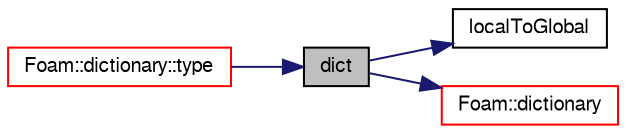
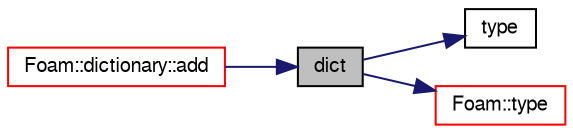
(530, 28) -> (501, 28)
(120, 67) -> (117, 67)
(530, 105) -> (501, 105)
